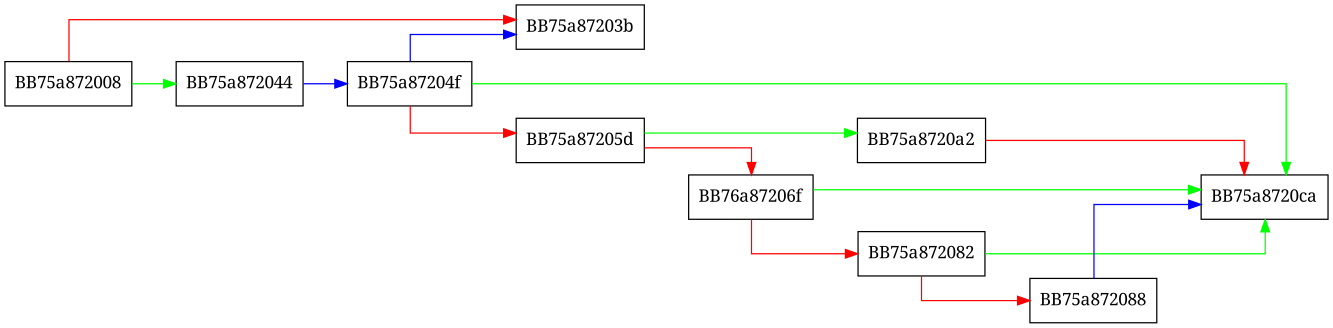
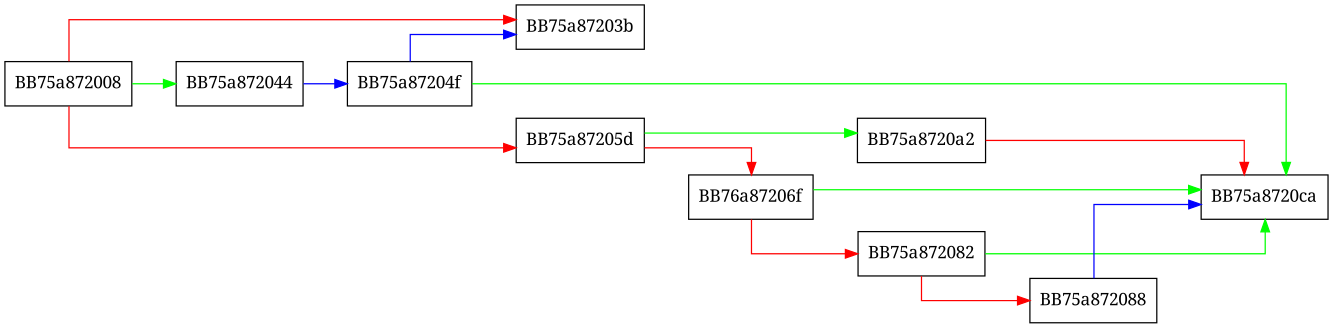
(443, 133) -> (266, 148)
